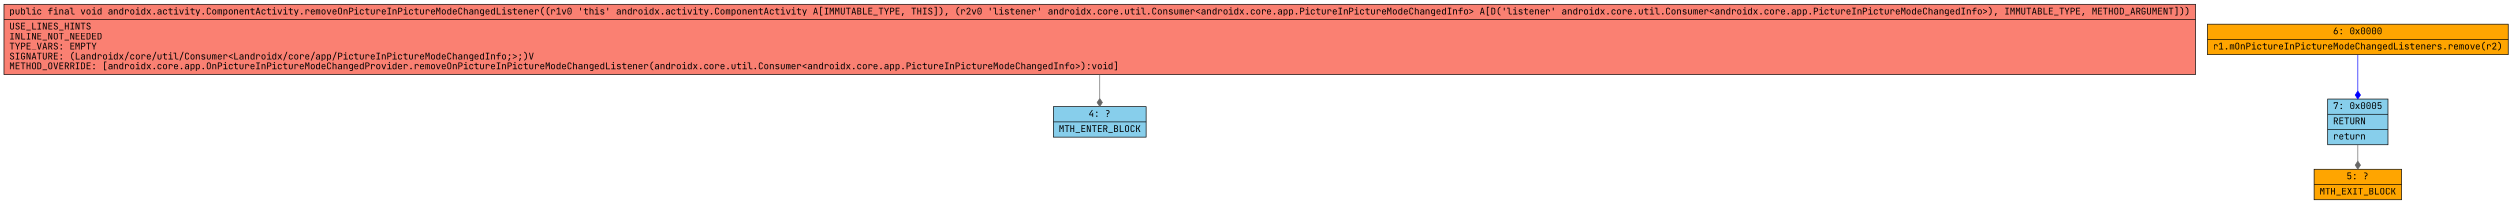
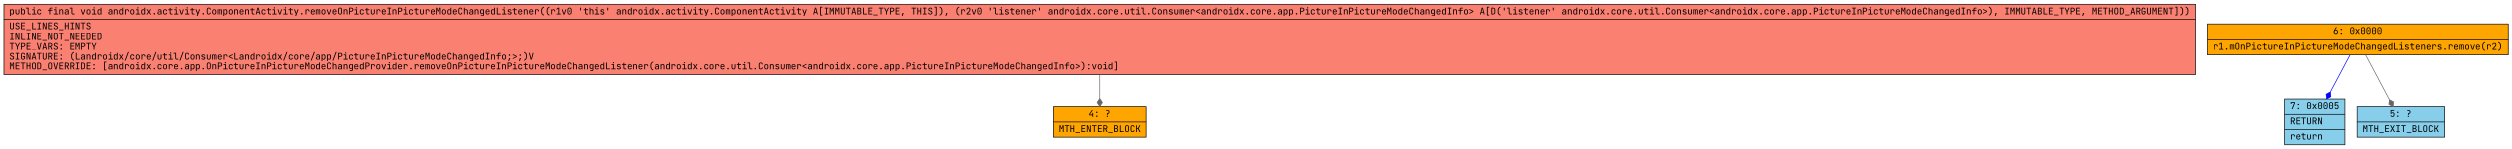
(1100, 122) -> (1100, 122)
(2358, 153) -> (2378, 77)
(2358, 185) -> (2401, 122)
